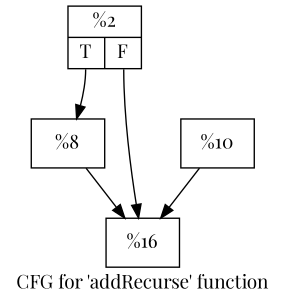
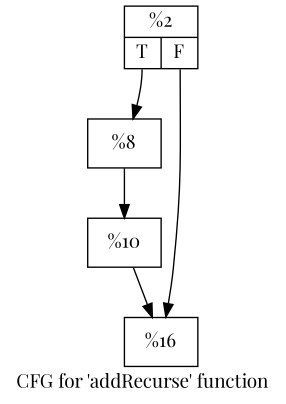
(101, 188) -> (124, 186)
